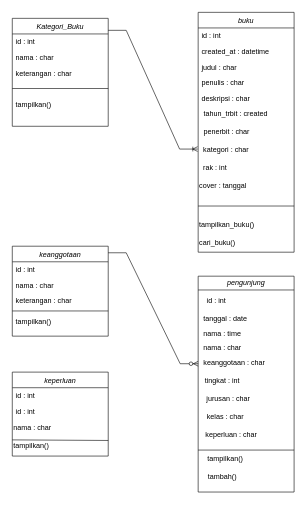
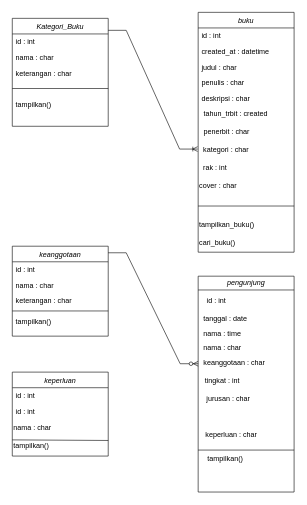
(226, 186) -> (221, 186)
(225, 417) -> none
(222, 477) -> none
